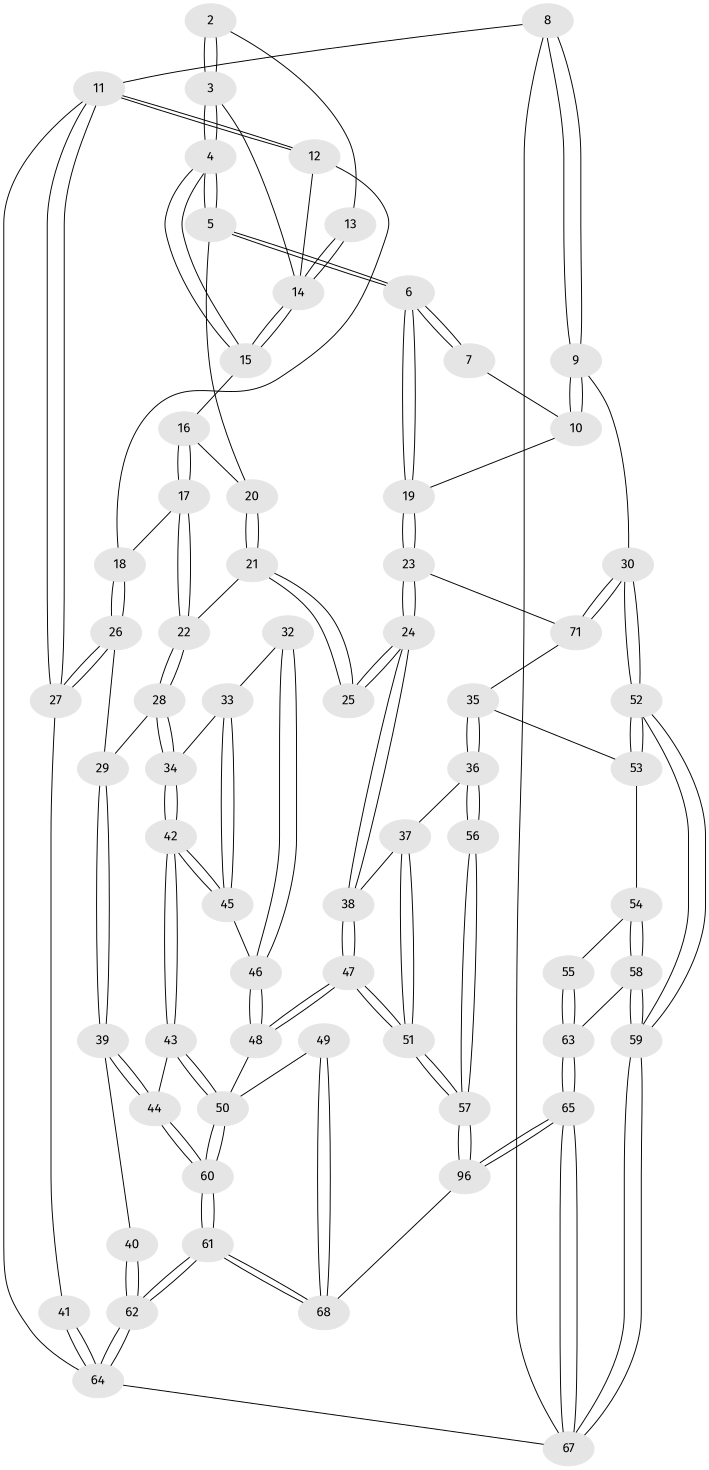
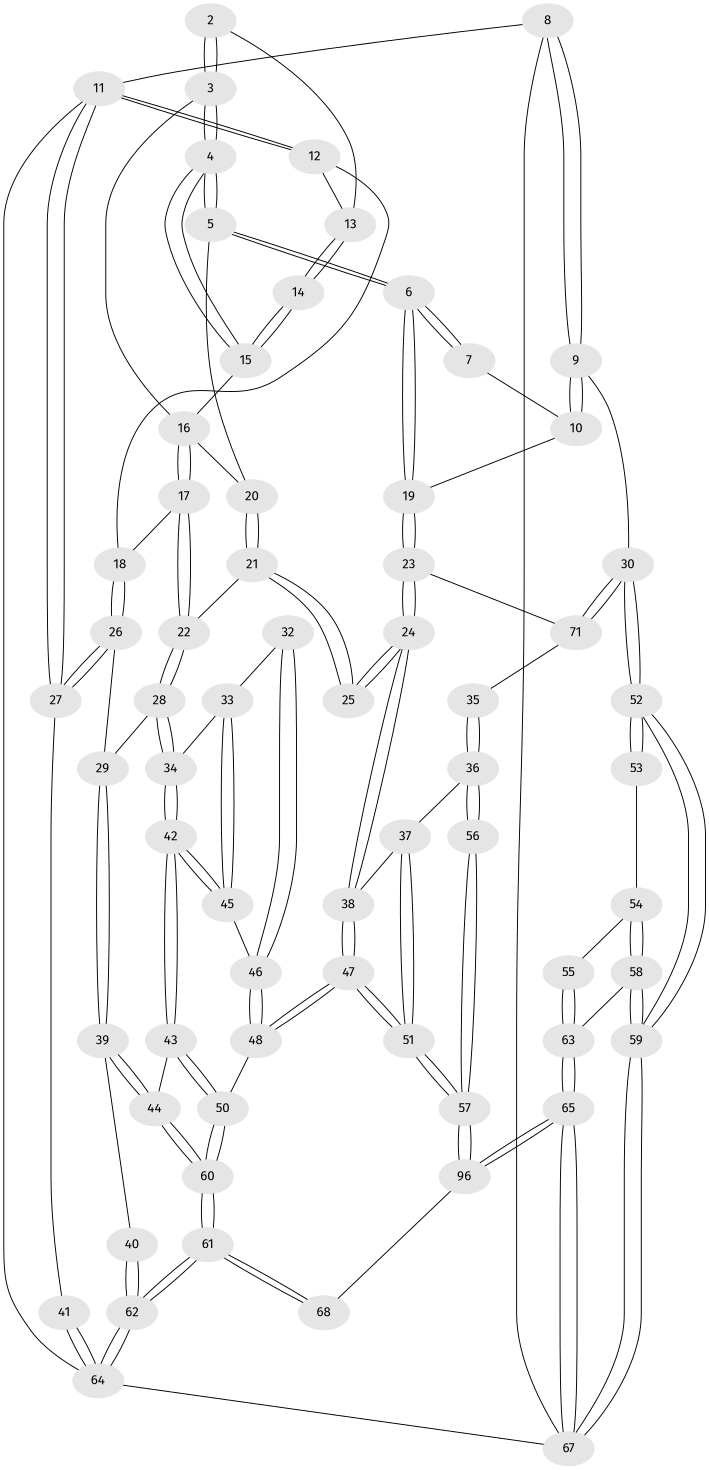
(265, 187) -> (106, 251)
(306, 225) -> (332, 191)
(555, 735) -> none
(324, 1041) -> none
